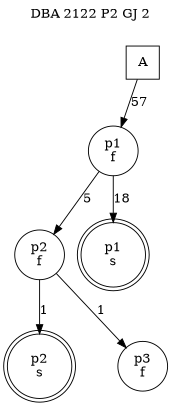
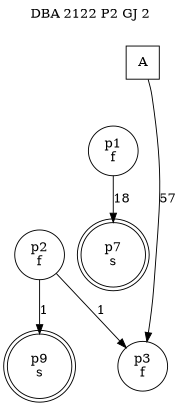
(131, 99) -> (159, 206)
(79, 199) -> none
(113, 255) -> (113, 255)
(40, 366) -> (40, 366)
